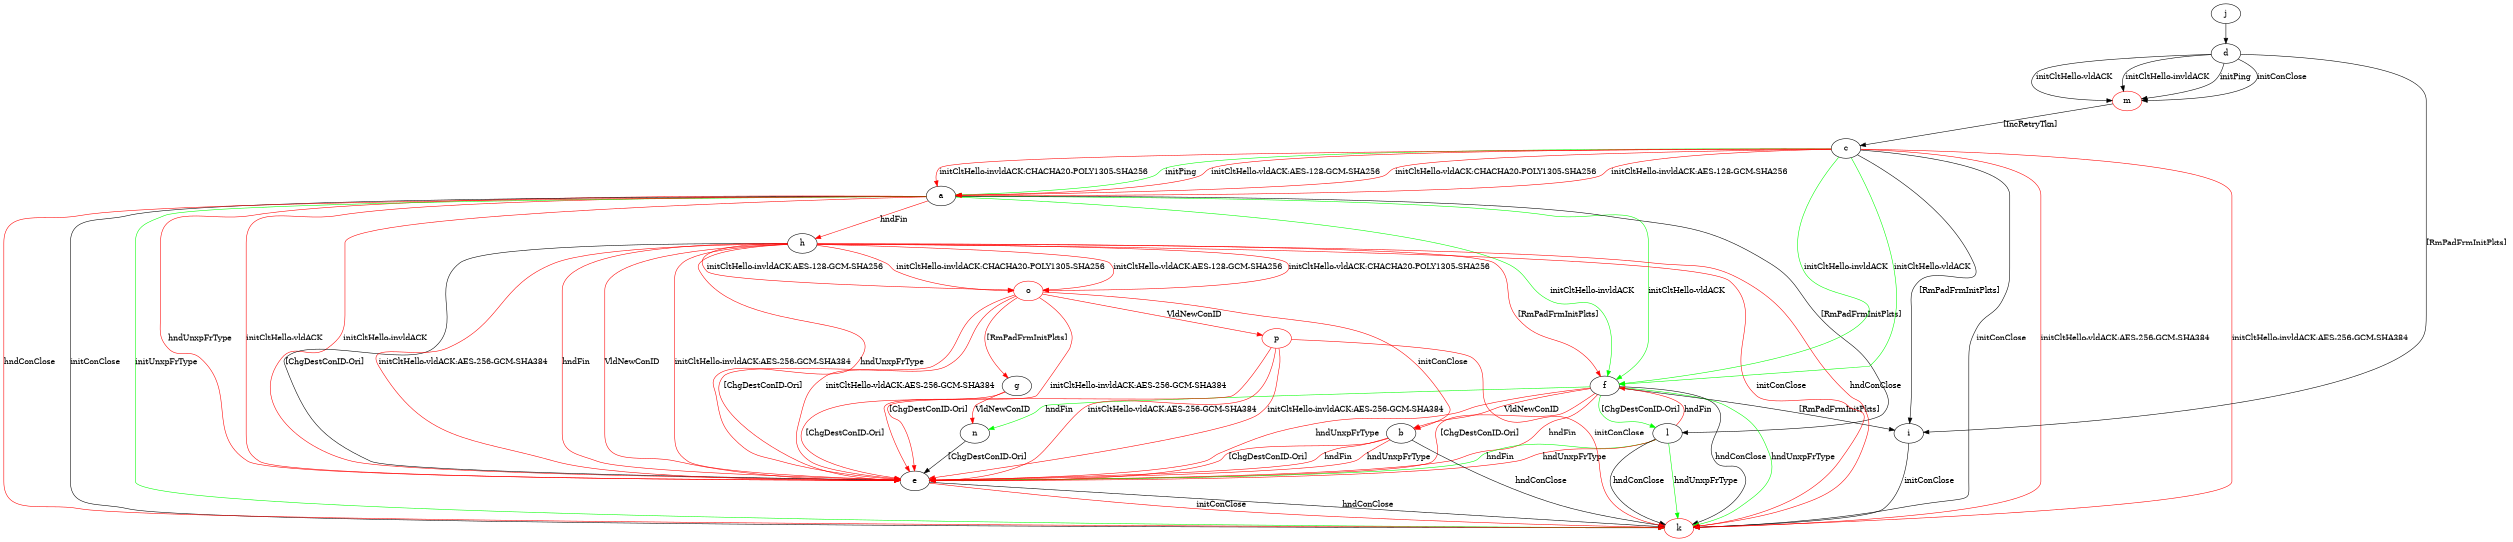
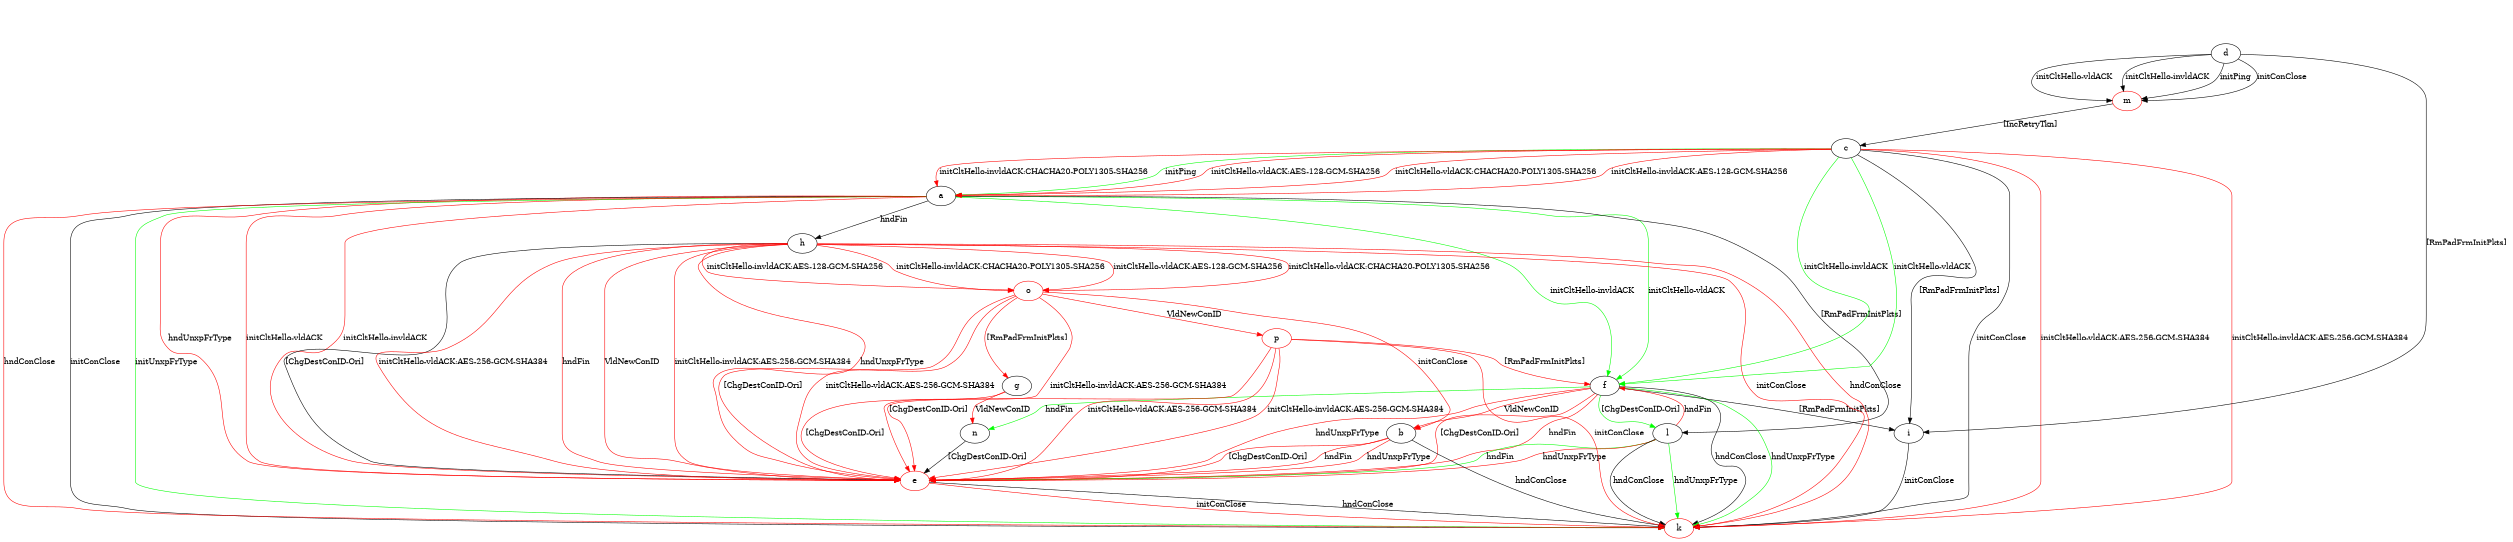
(2226, 14) -> none
(874, 219) -> (874, 219)
(1236, 247) -> (1470, 353)
(915, 481) -> (915, 481)
